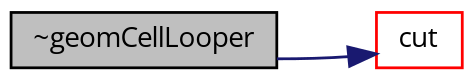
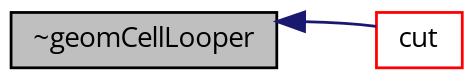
(313, 58) -> (341, 23)
